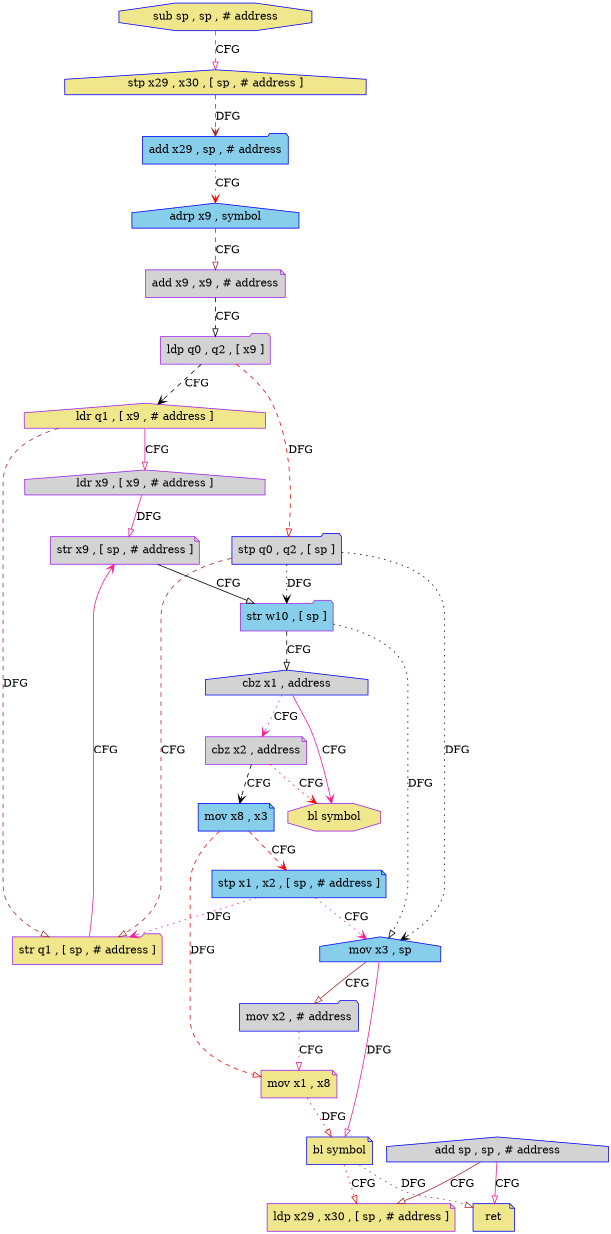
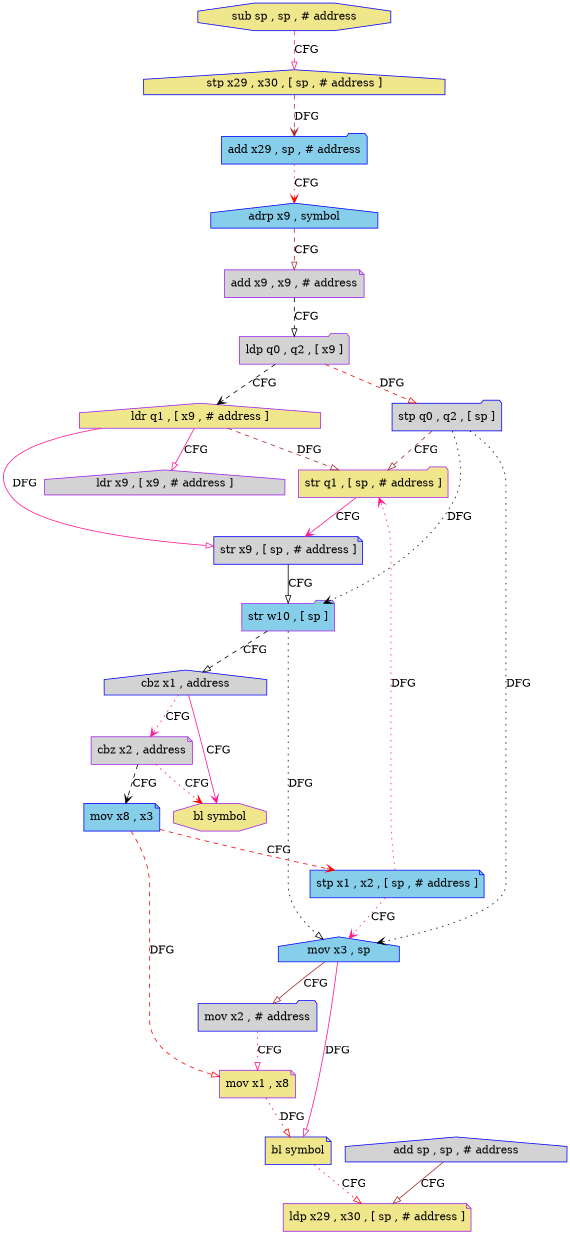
(136, 512) -> (39, 515)
(125, 550) -> (288, 550)
(494, 1217) -> none
